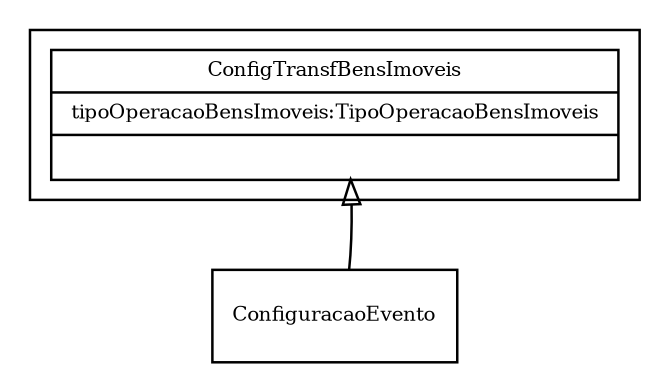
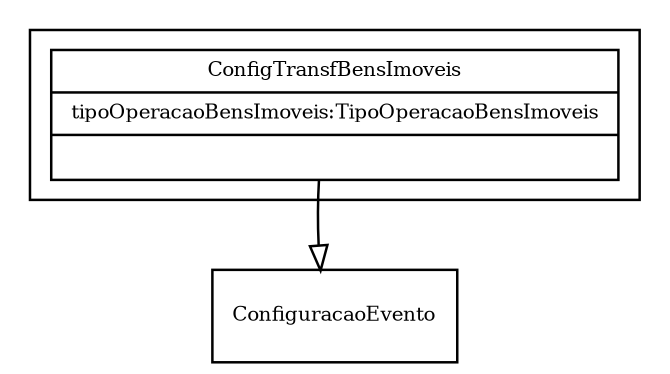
(351, 238) -> (318, 216)
